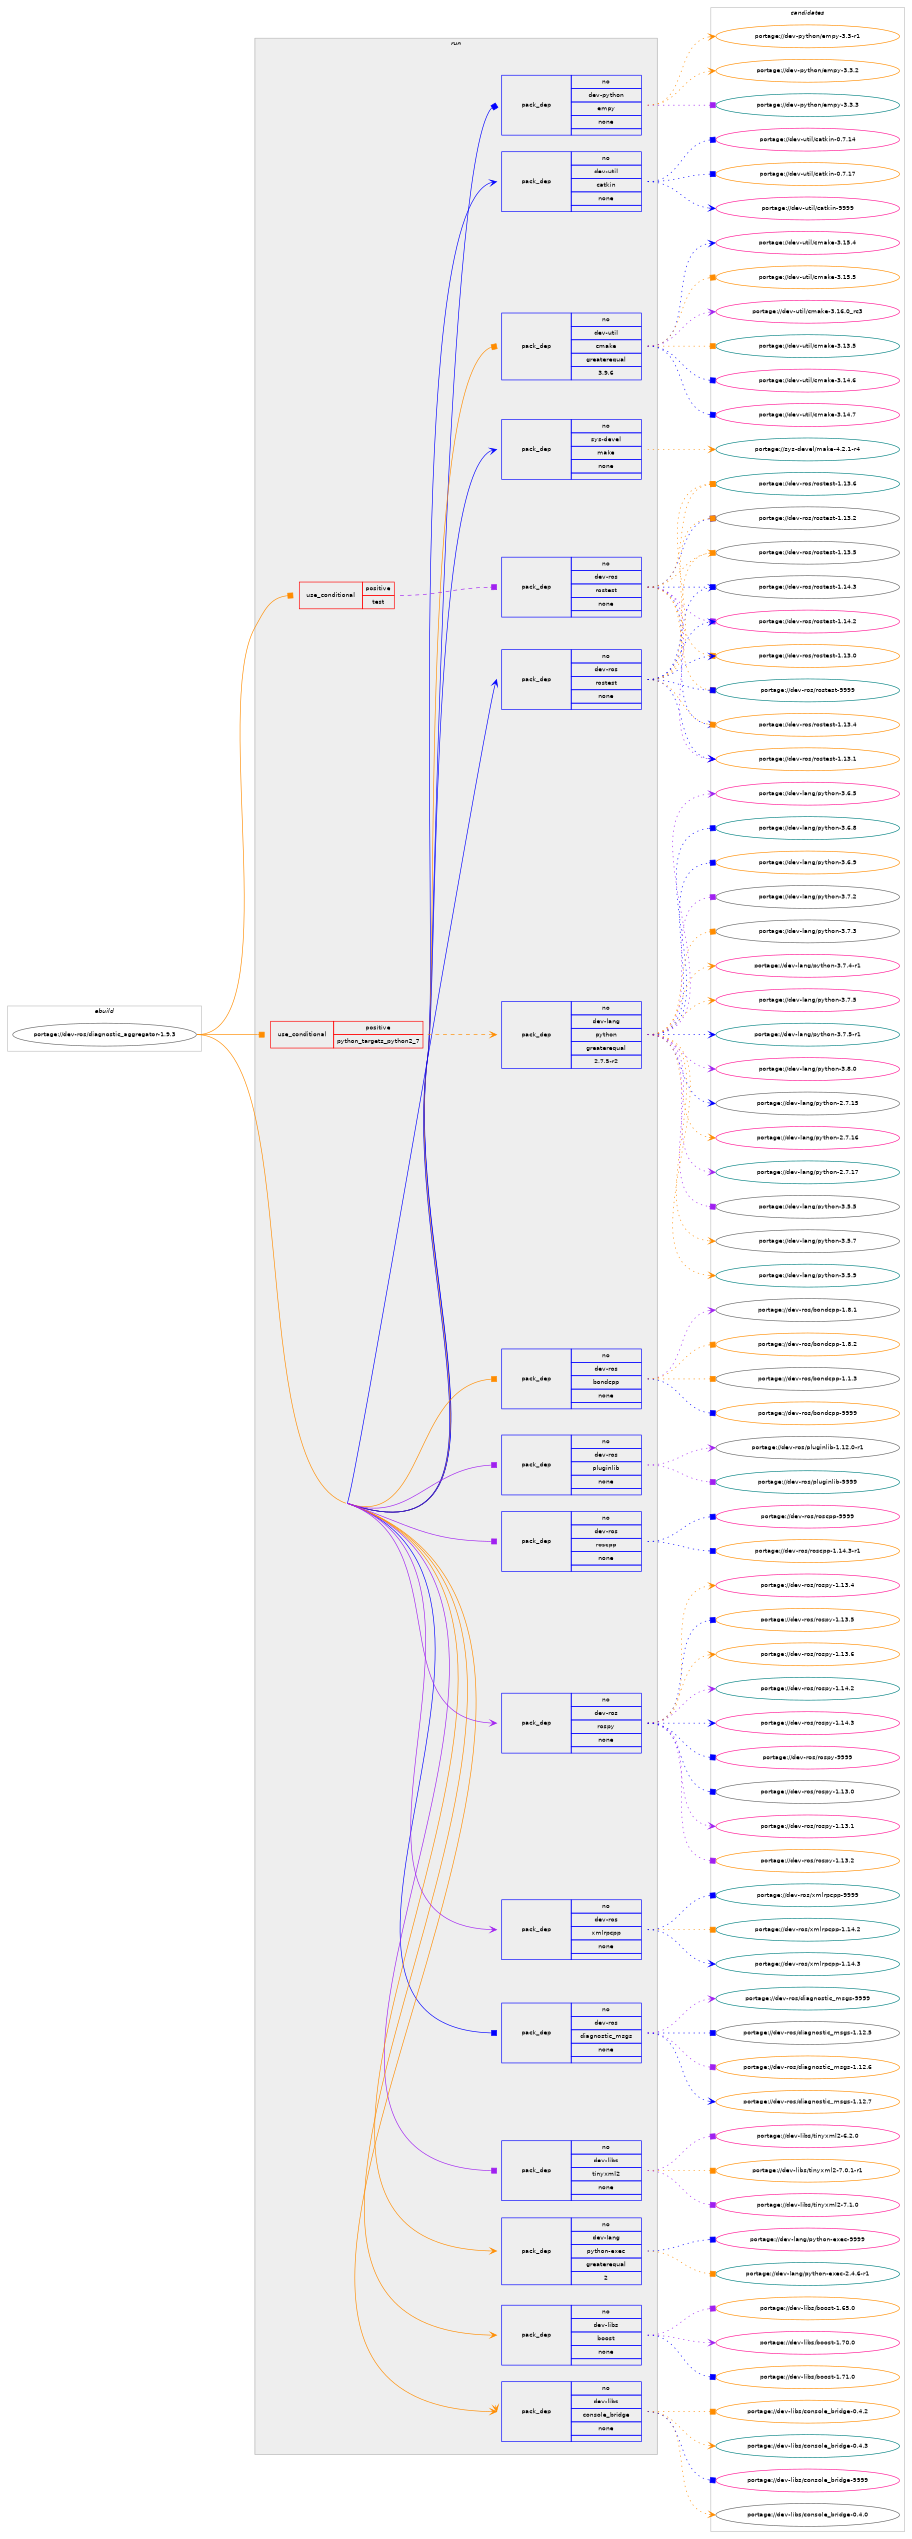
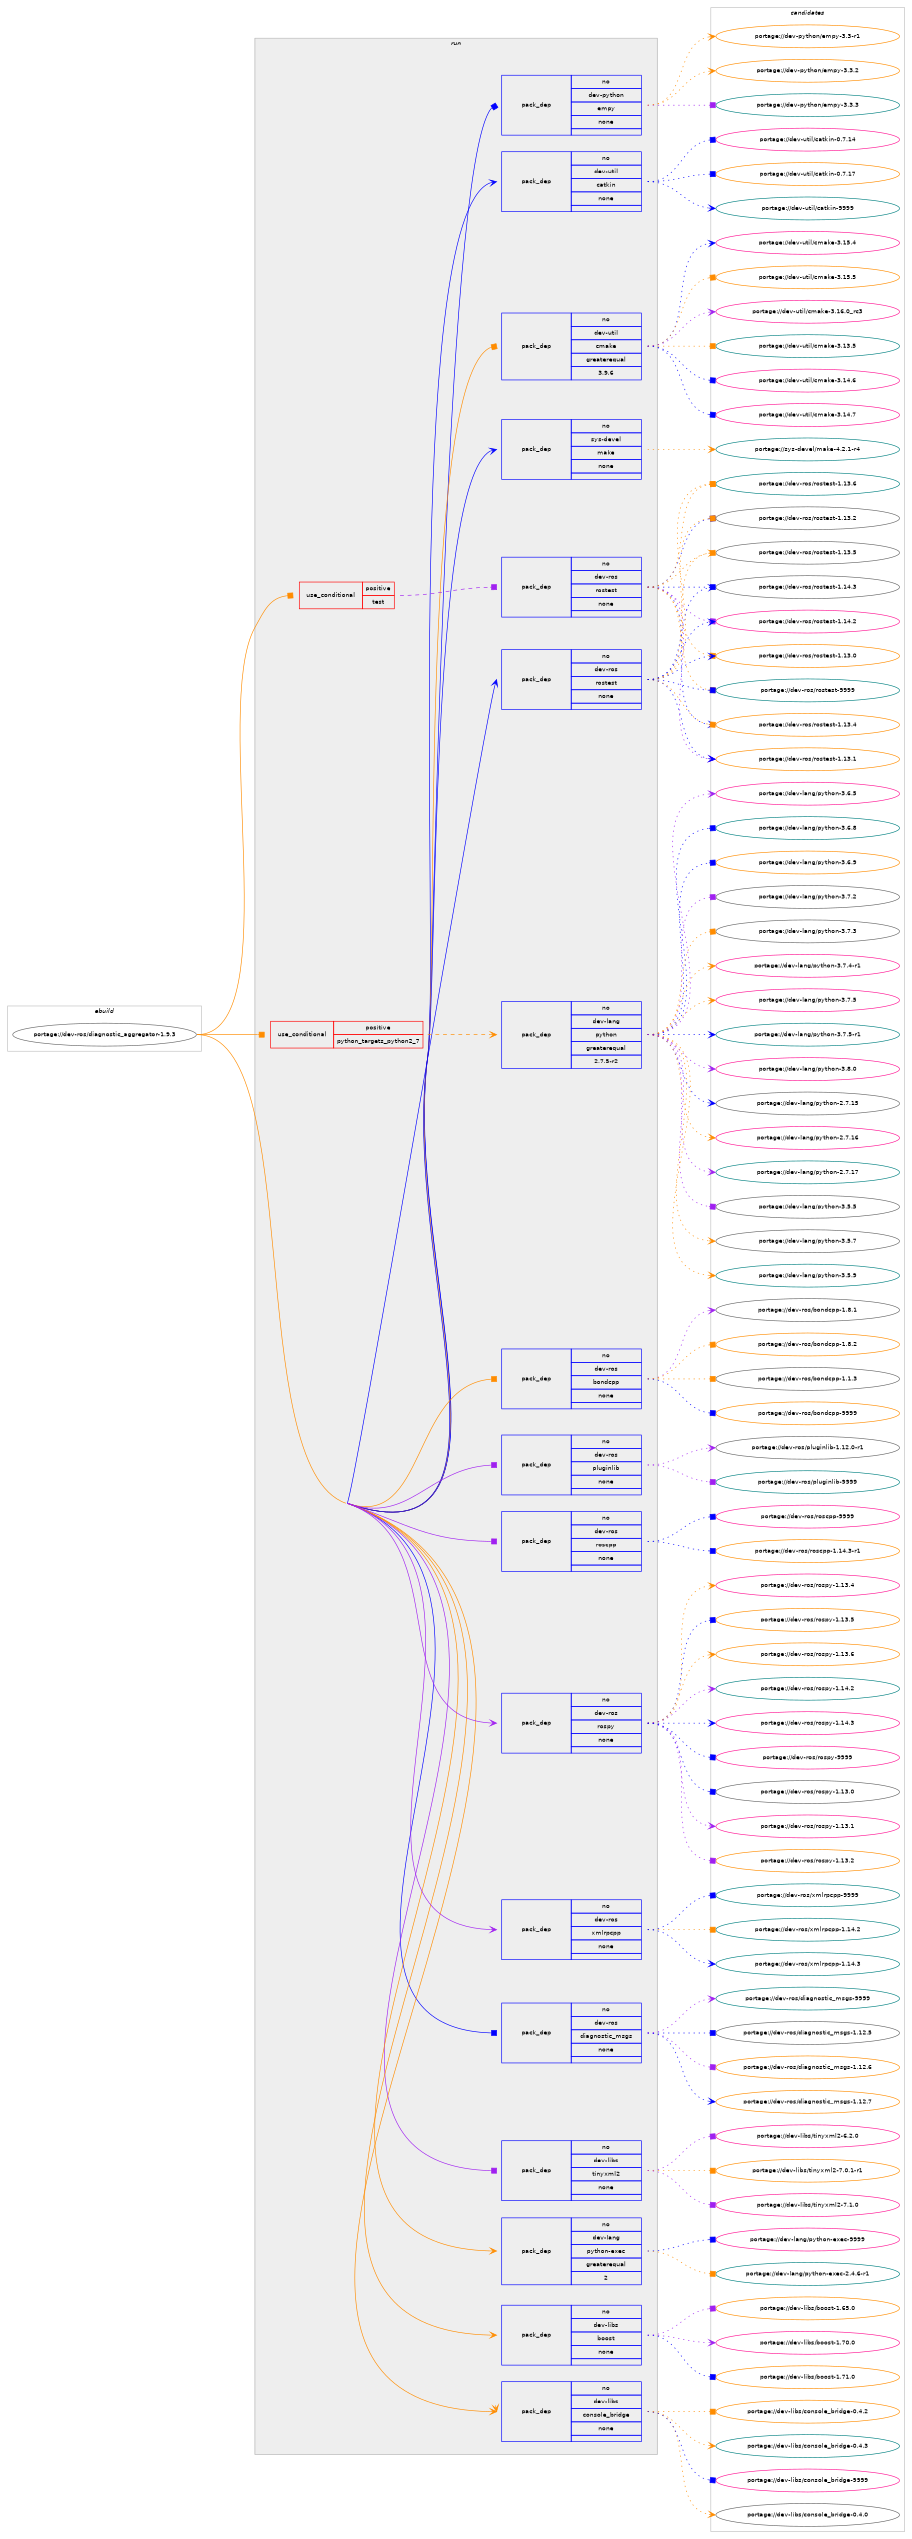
(808, 208) -> (808, 208)
